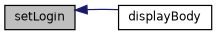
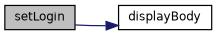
(103, 9) -> (90, 26)
